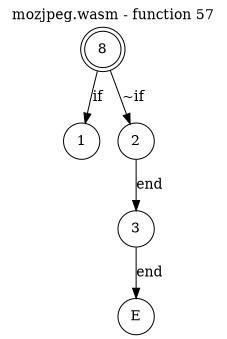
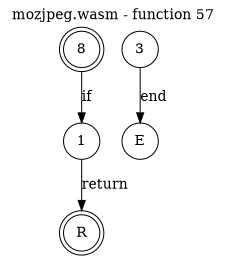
(136, 141) -> none
none -> (82, 233)
